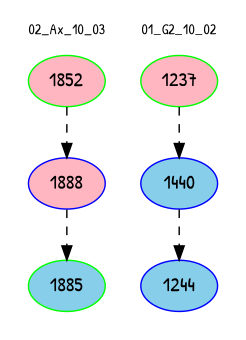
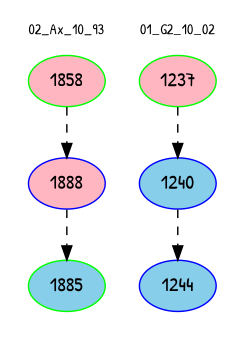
(68, 31) -> (67, 31)
(67, 81) -> (67, 81)
(179, 183) -> (178, 183)
